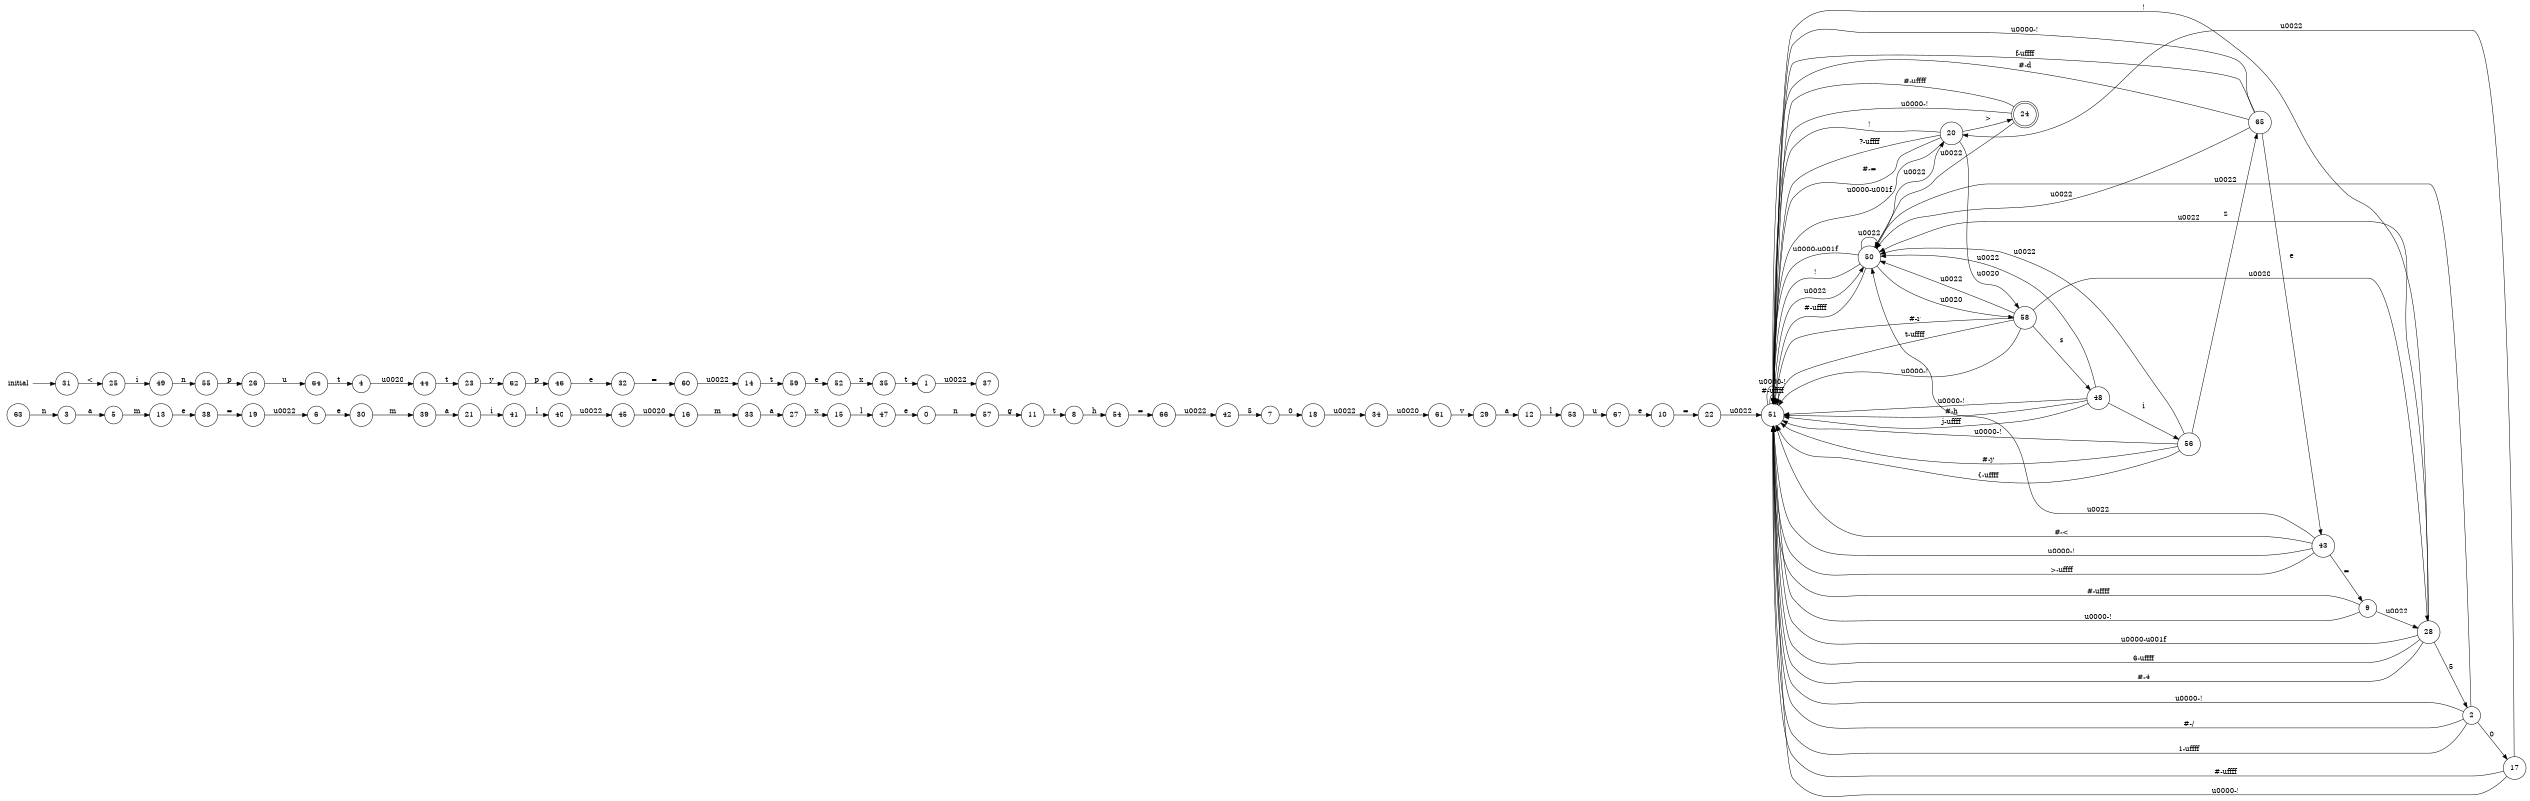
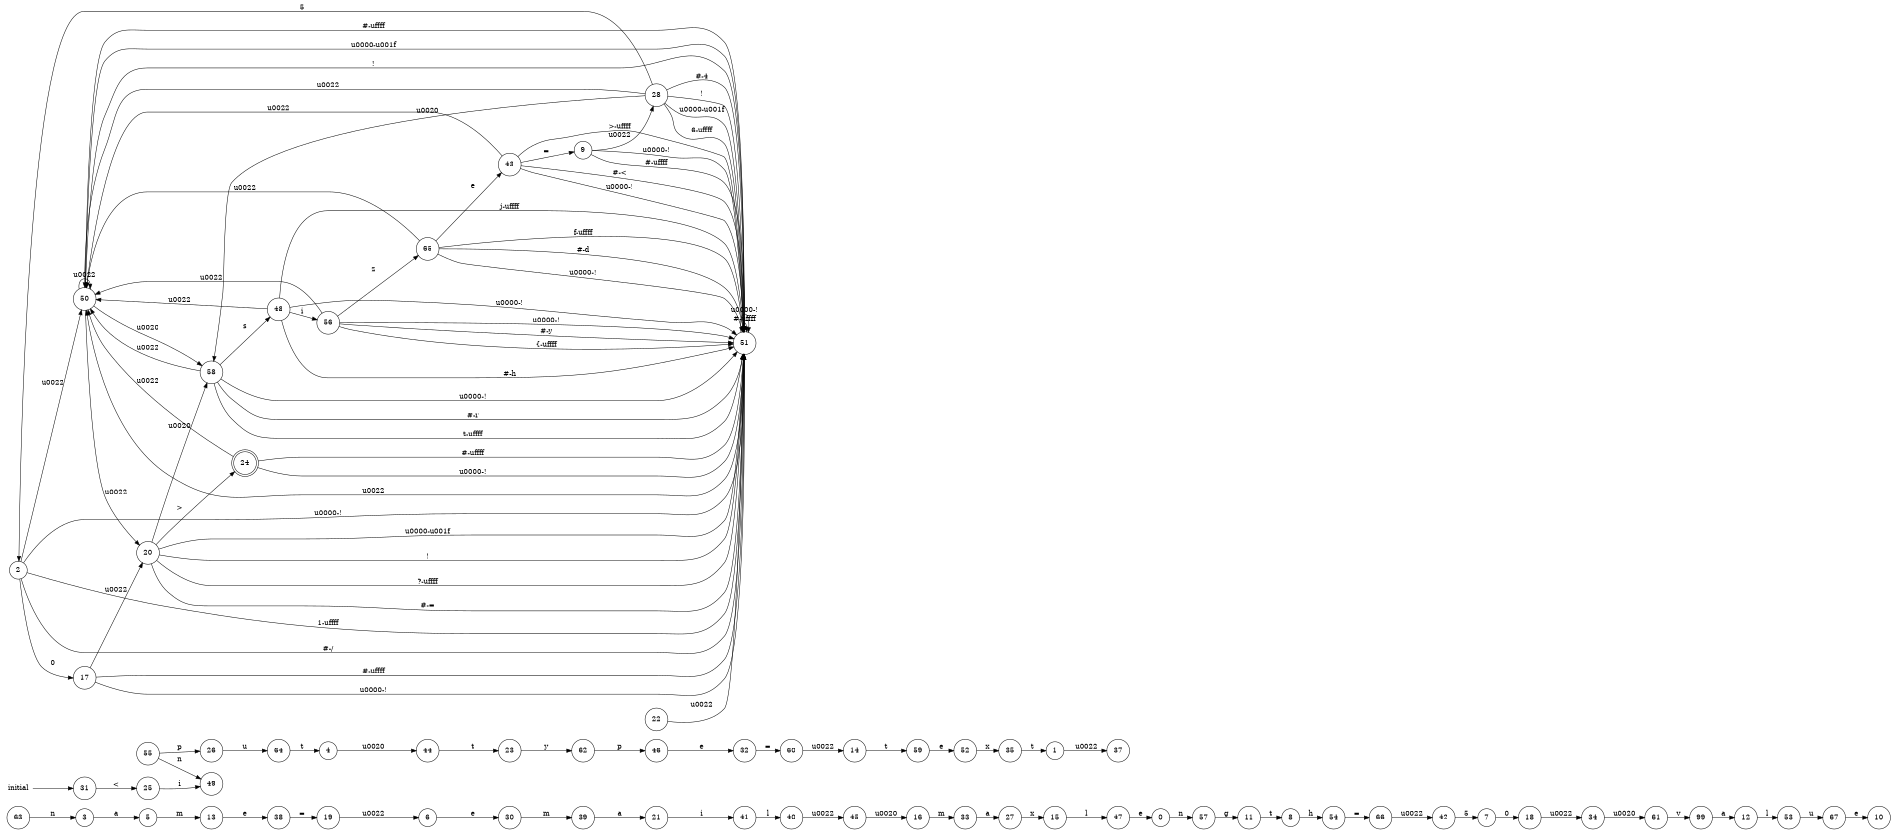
(2369, 279) -> (347, 134)
(181, 384) -> (177, 768)
(1485, 415) -> (1701, 818)
(1684, 415) -> none
